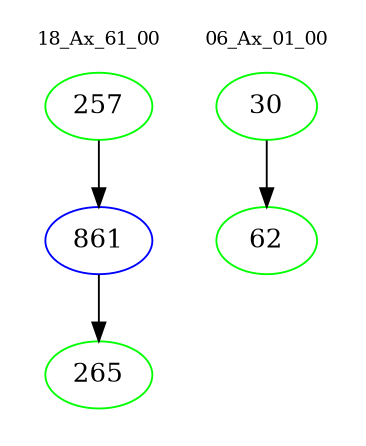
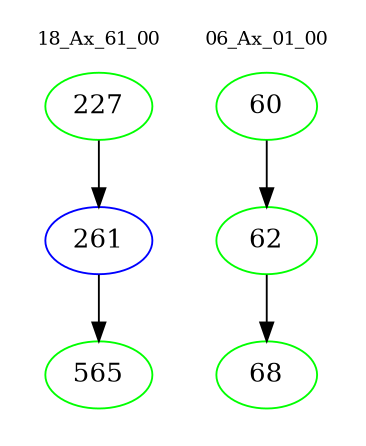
(99, 106) -> (99, 106)
(267, 106) -> (267, 106)
(99, 241) -> (99, 241)
(99, 375) -> (99, 375)
none -> (267, 375)
